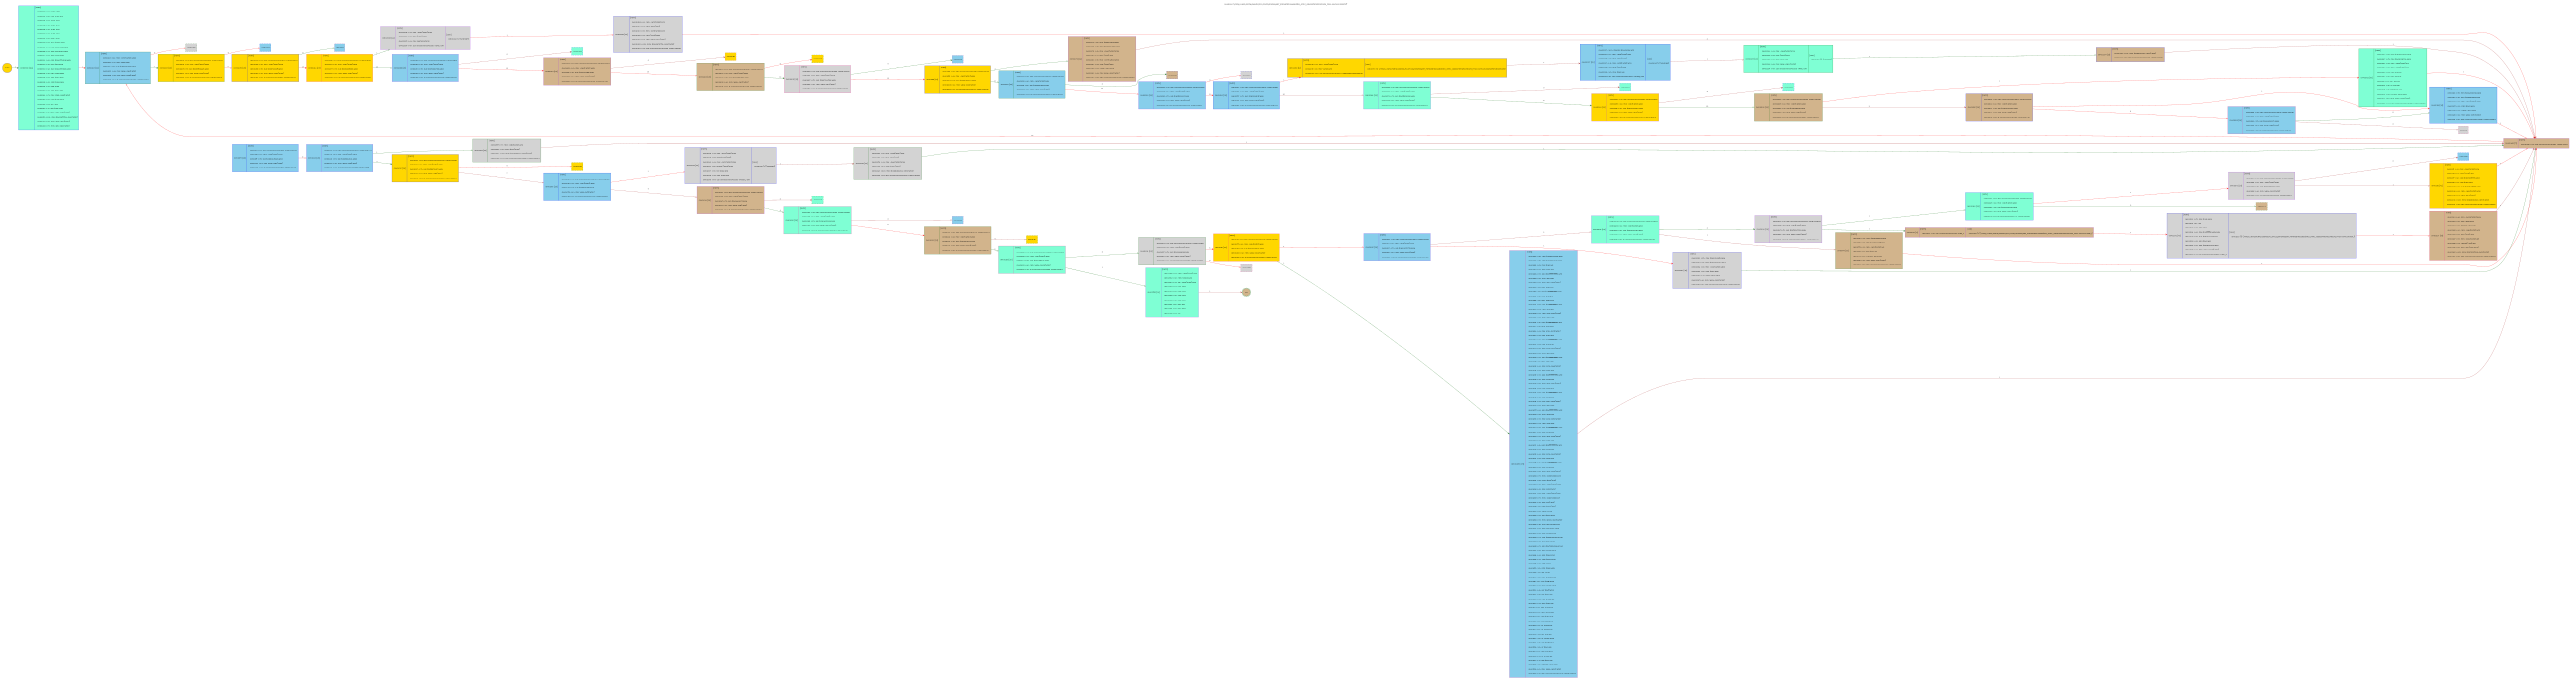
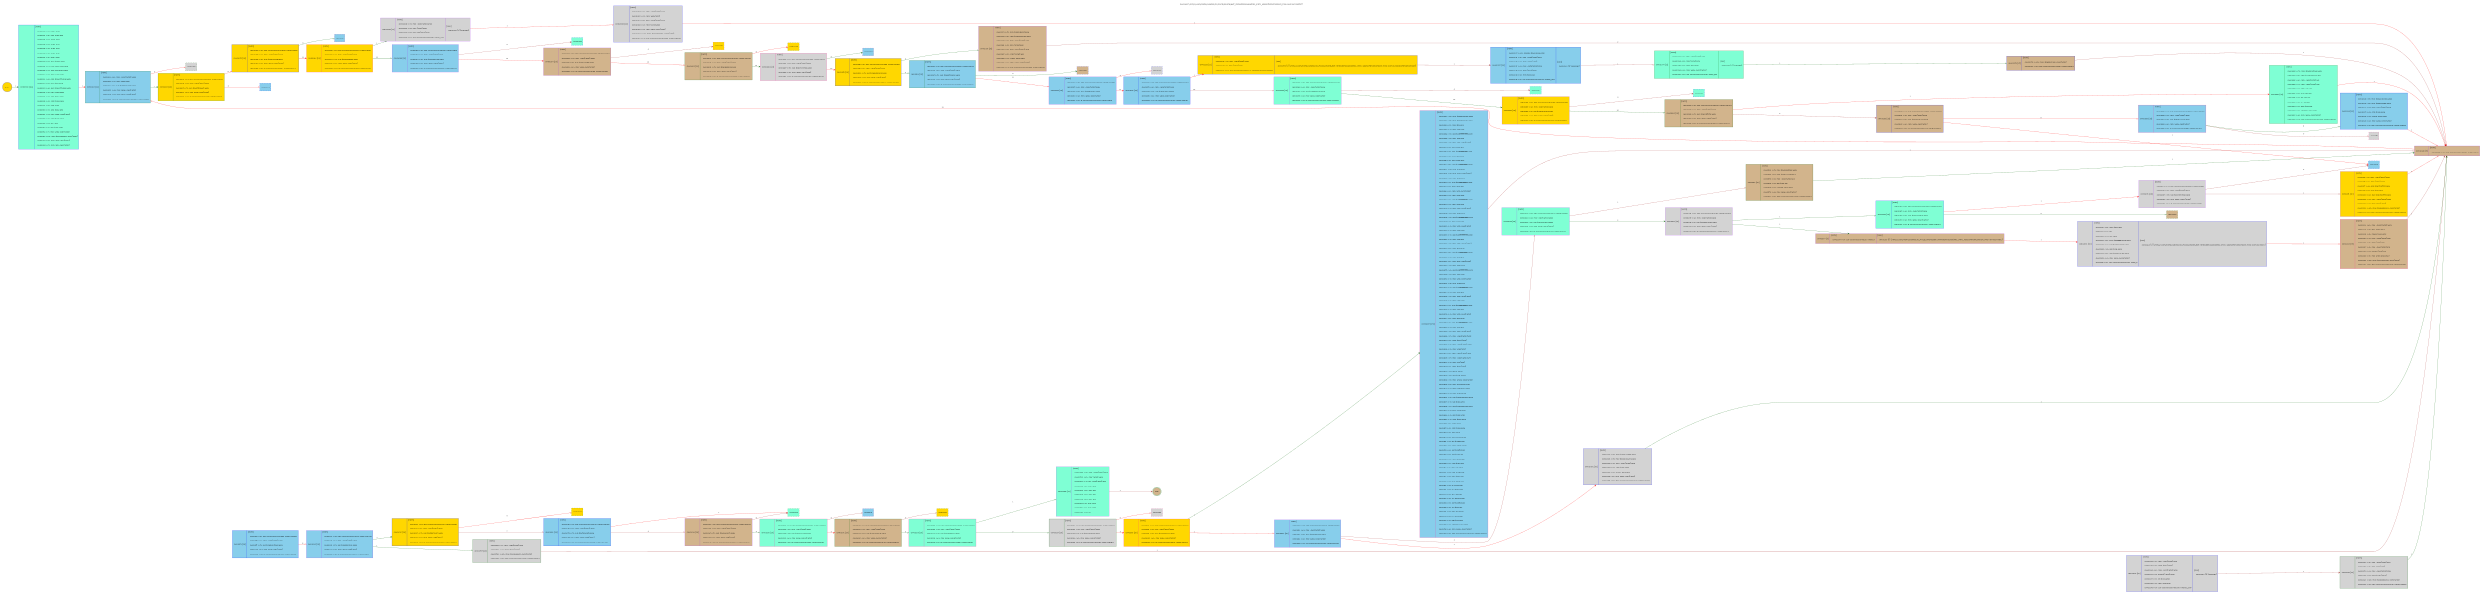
(2232, 99) -> (2166, 145)
(647, 177) -> (698, 516)
(2262, 265) -> (2113, 167)
